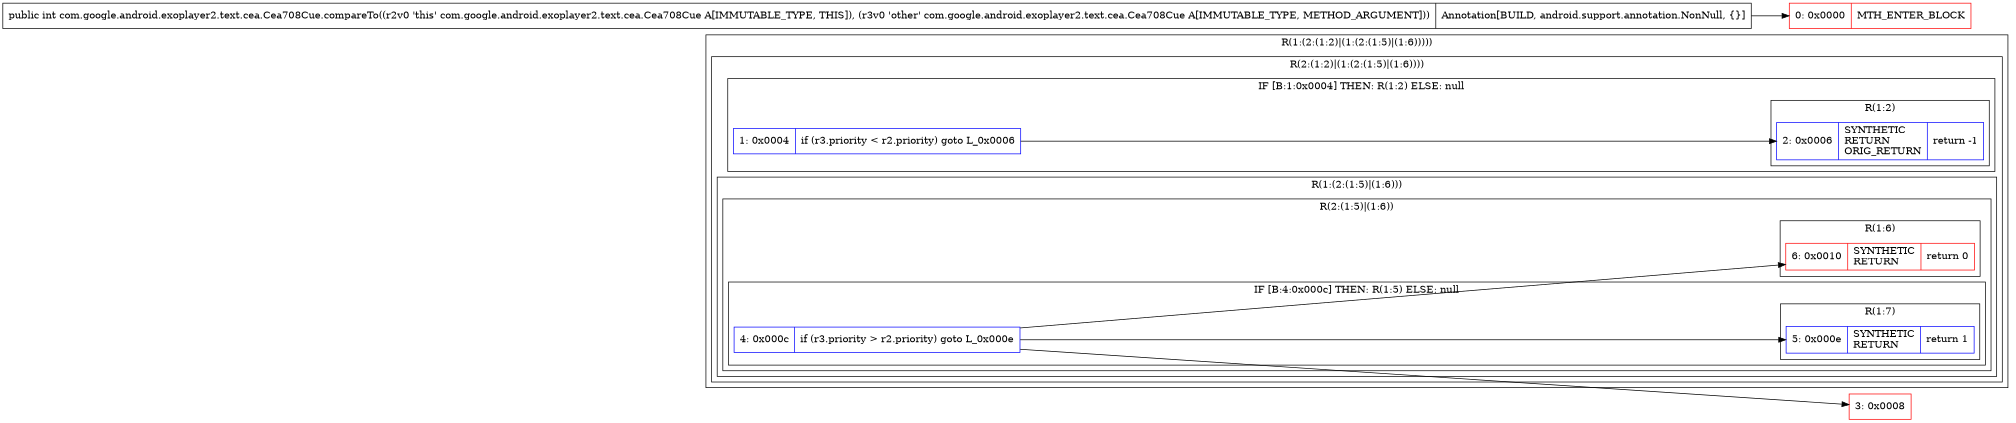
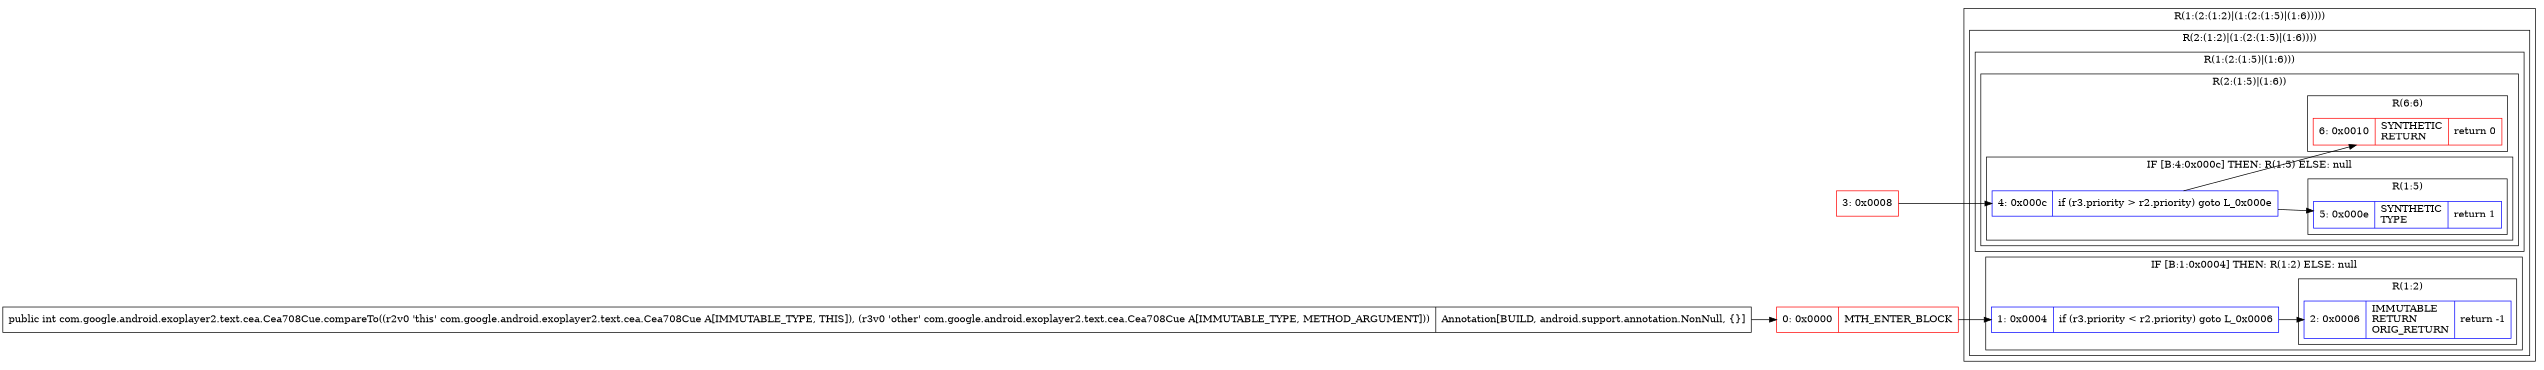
(1875, 130) -> (2405, 309)
(1880, 229) -> (2408, 104)
(1880, 312) -> (2408, 187)
none -> (1974, 320)
(1876, 345) -> (2394, 220)
(1431, 377) -> (1942, 204)
